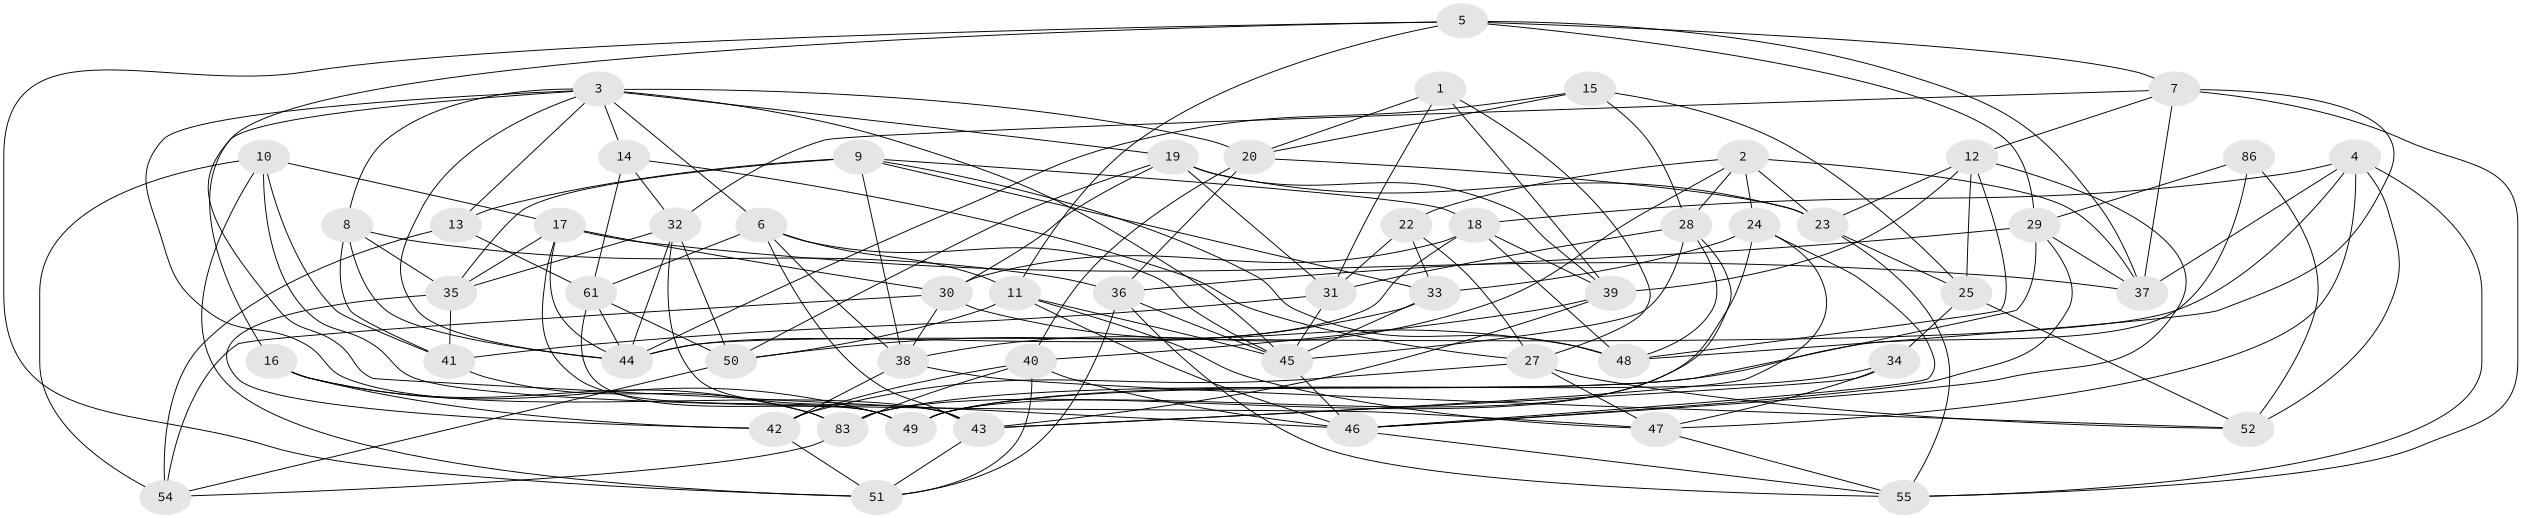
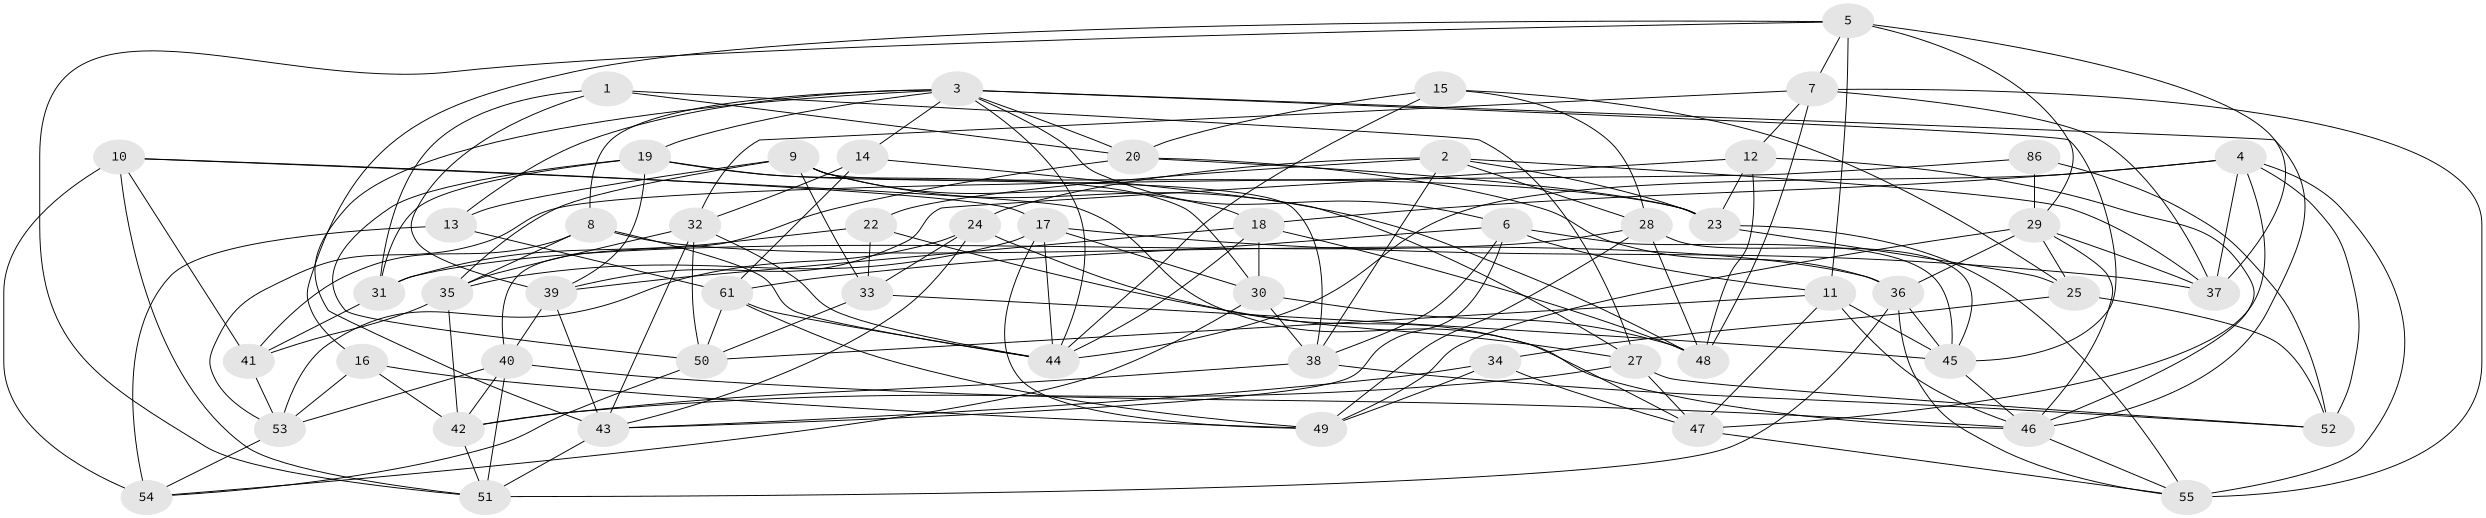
(1969, 225) -> (2054, 259)
(1309, 327) -> none
(843, 429) -> (280, 429)
